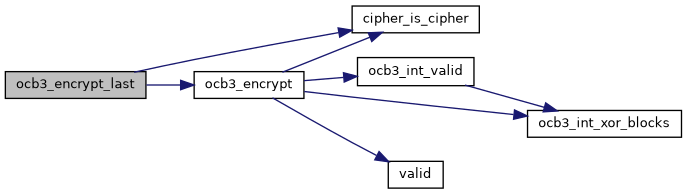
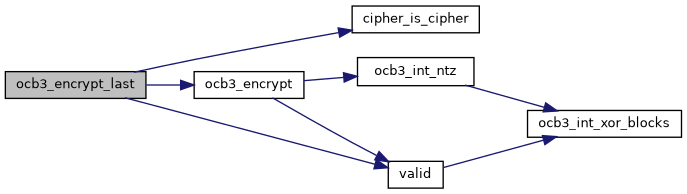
(326, 55) -> none
(416, 72) -> (416, 72)
(409, 103) -> (493, 154)
none -> (250, 131)
